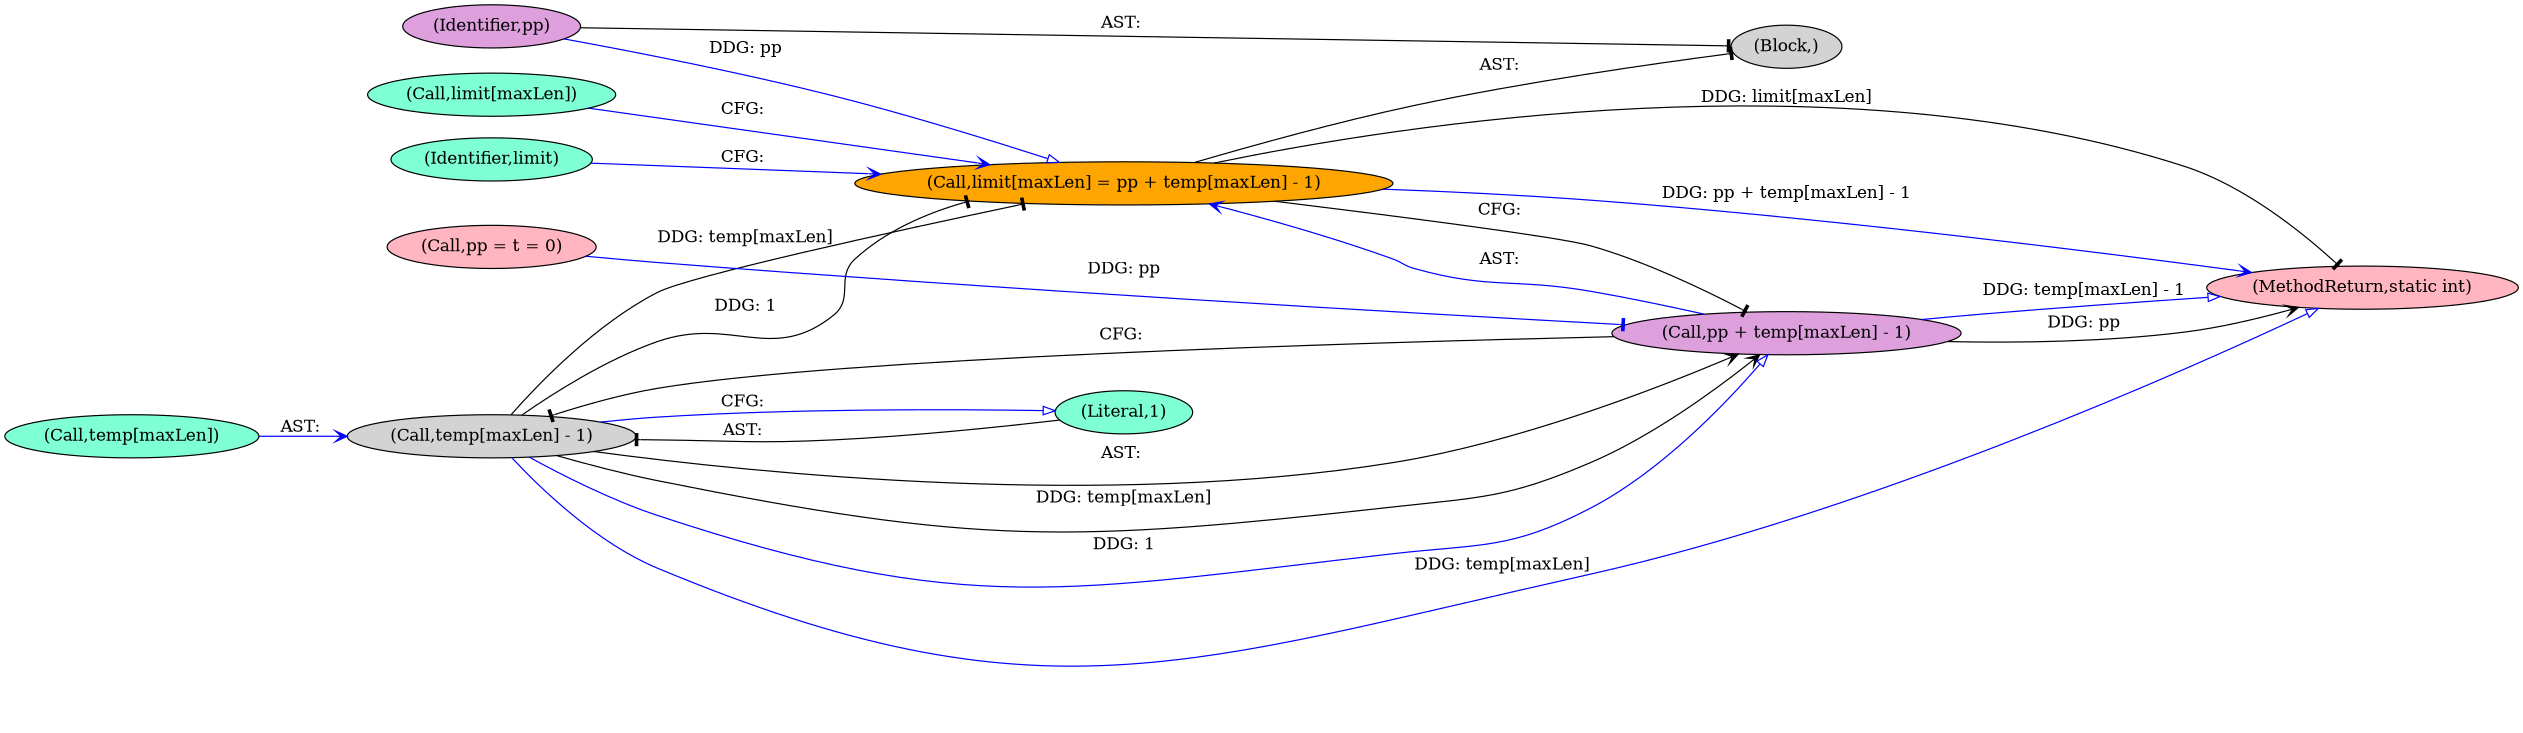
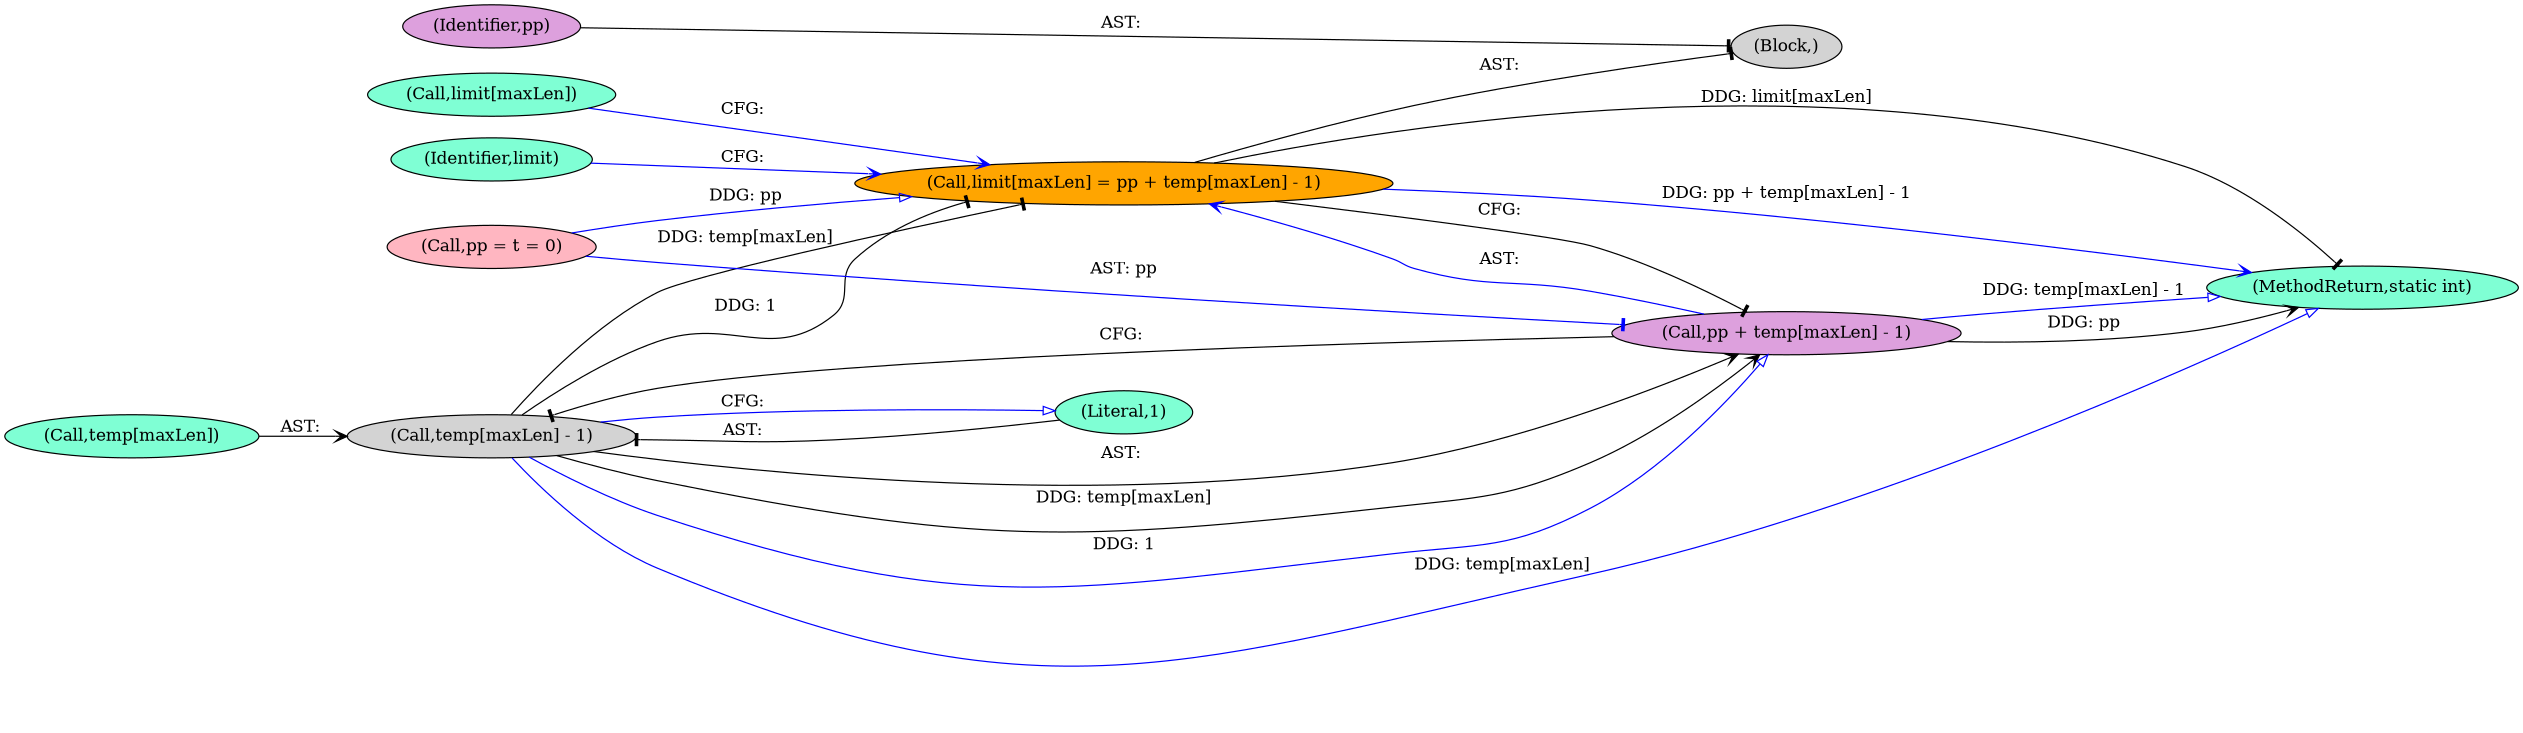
(808, 90) -> (735, 212)
(1124, 269) -> (1124, 269)
(2363, 288) -> (2363, 288)
(297, 436) -> (297, 436)
